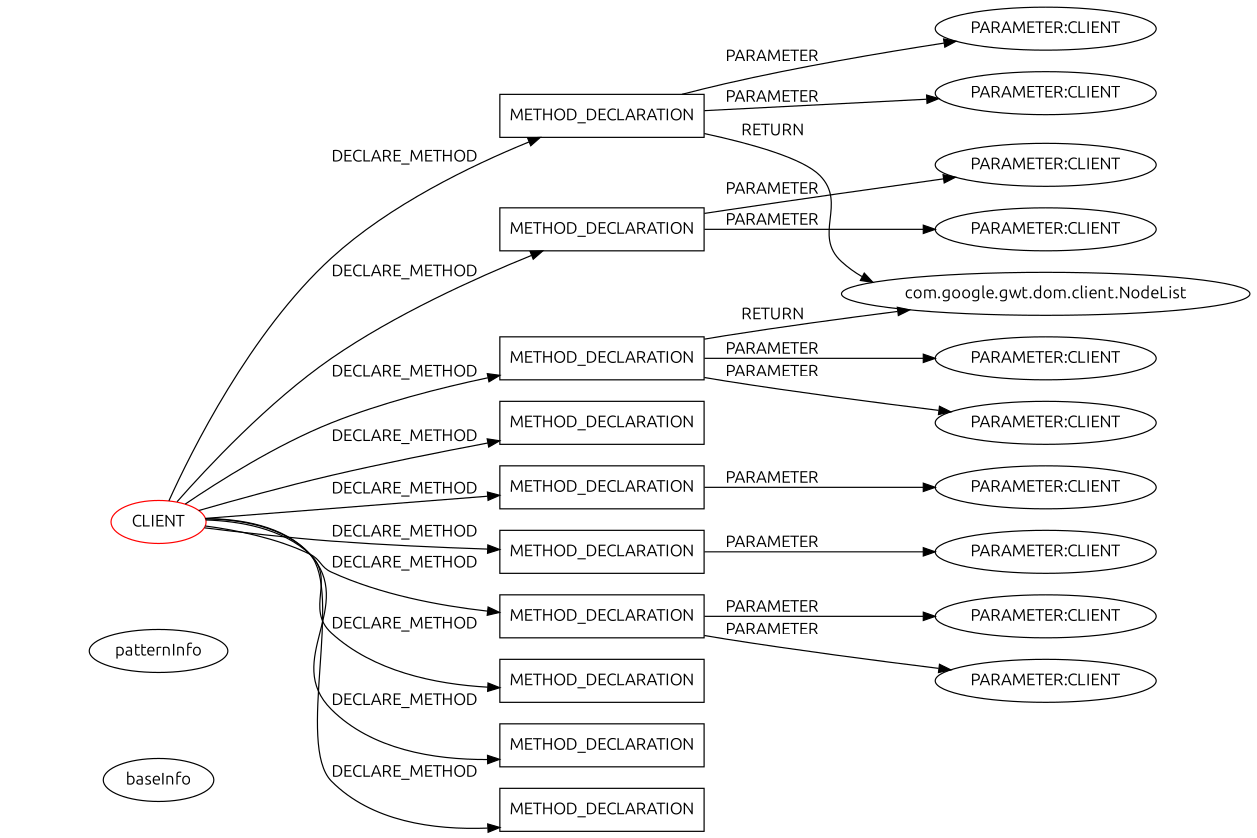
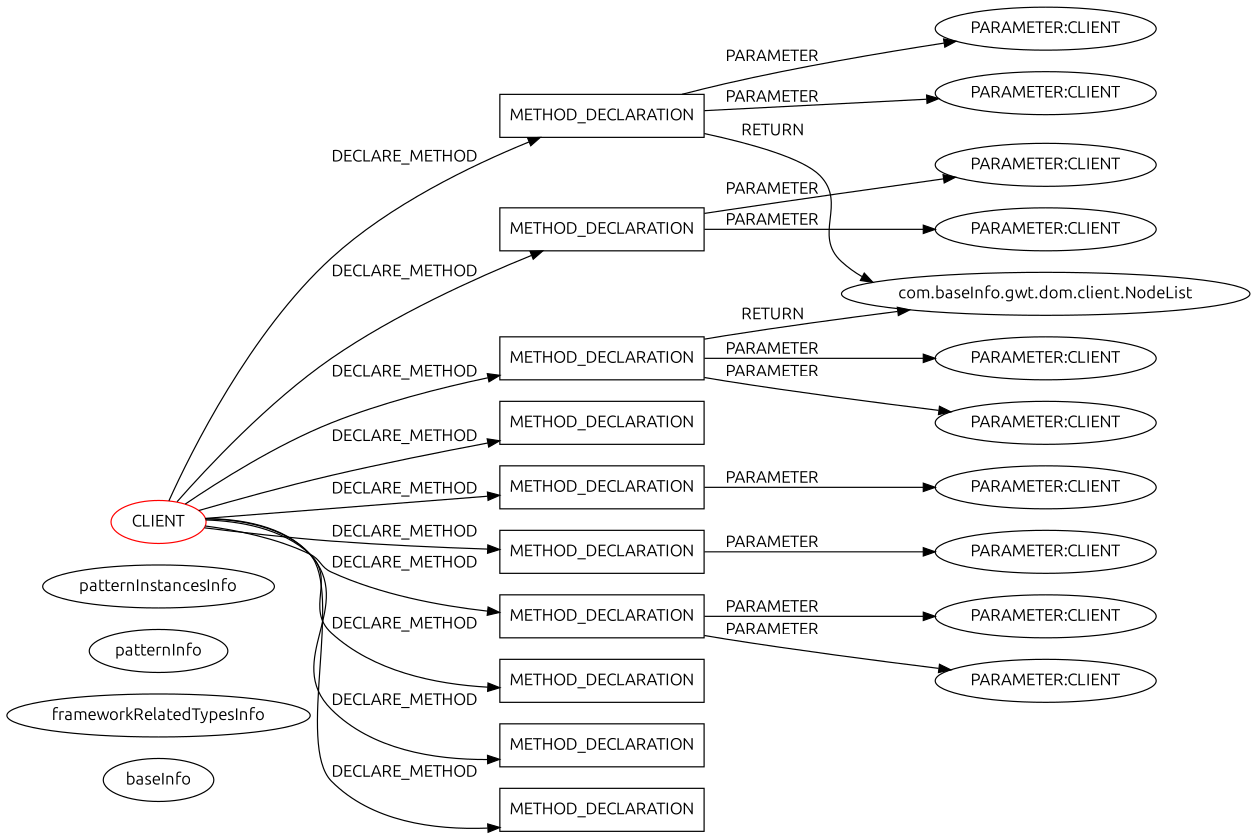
(1046, 294) -> (1046, 294)
none -> (159, 586)
none -> (159, 715)
